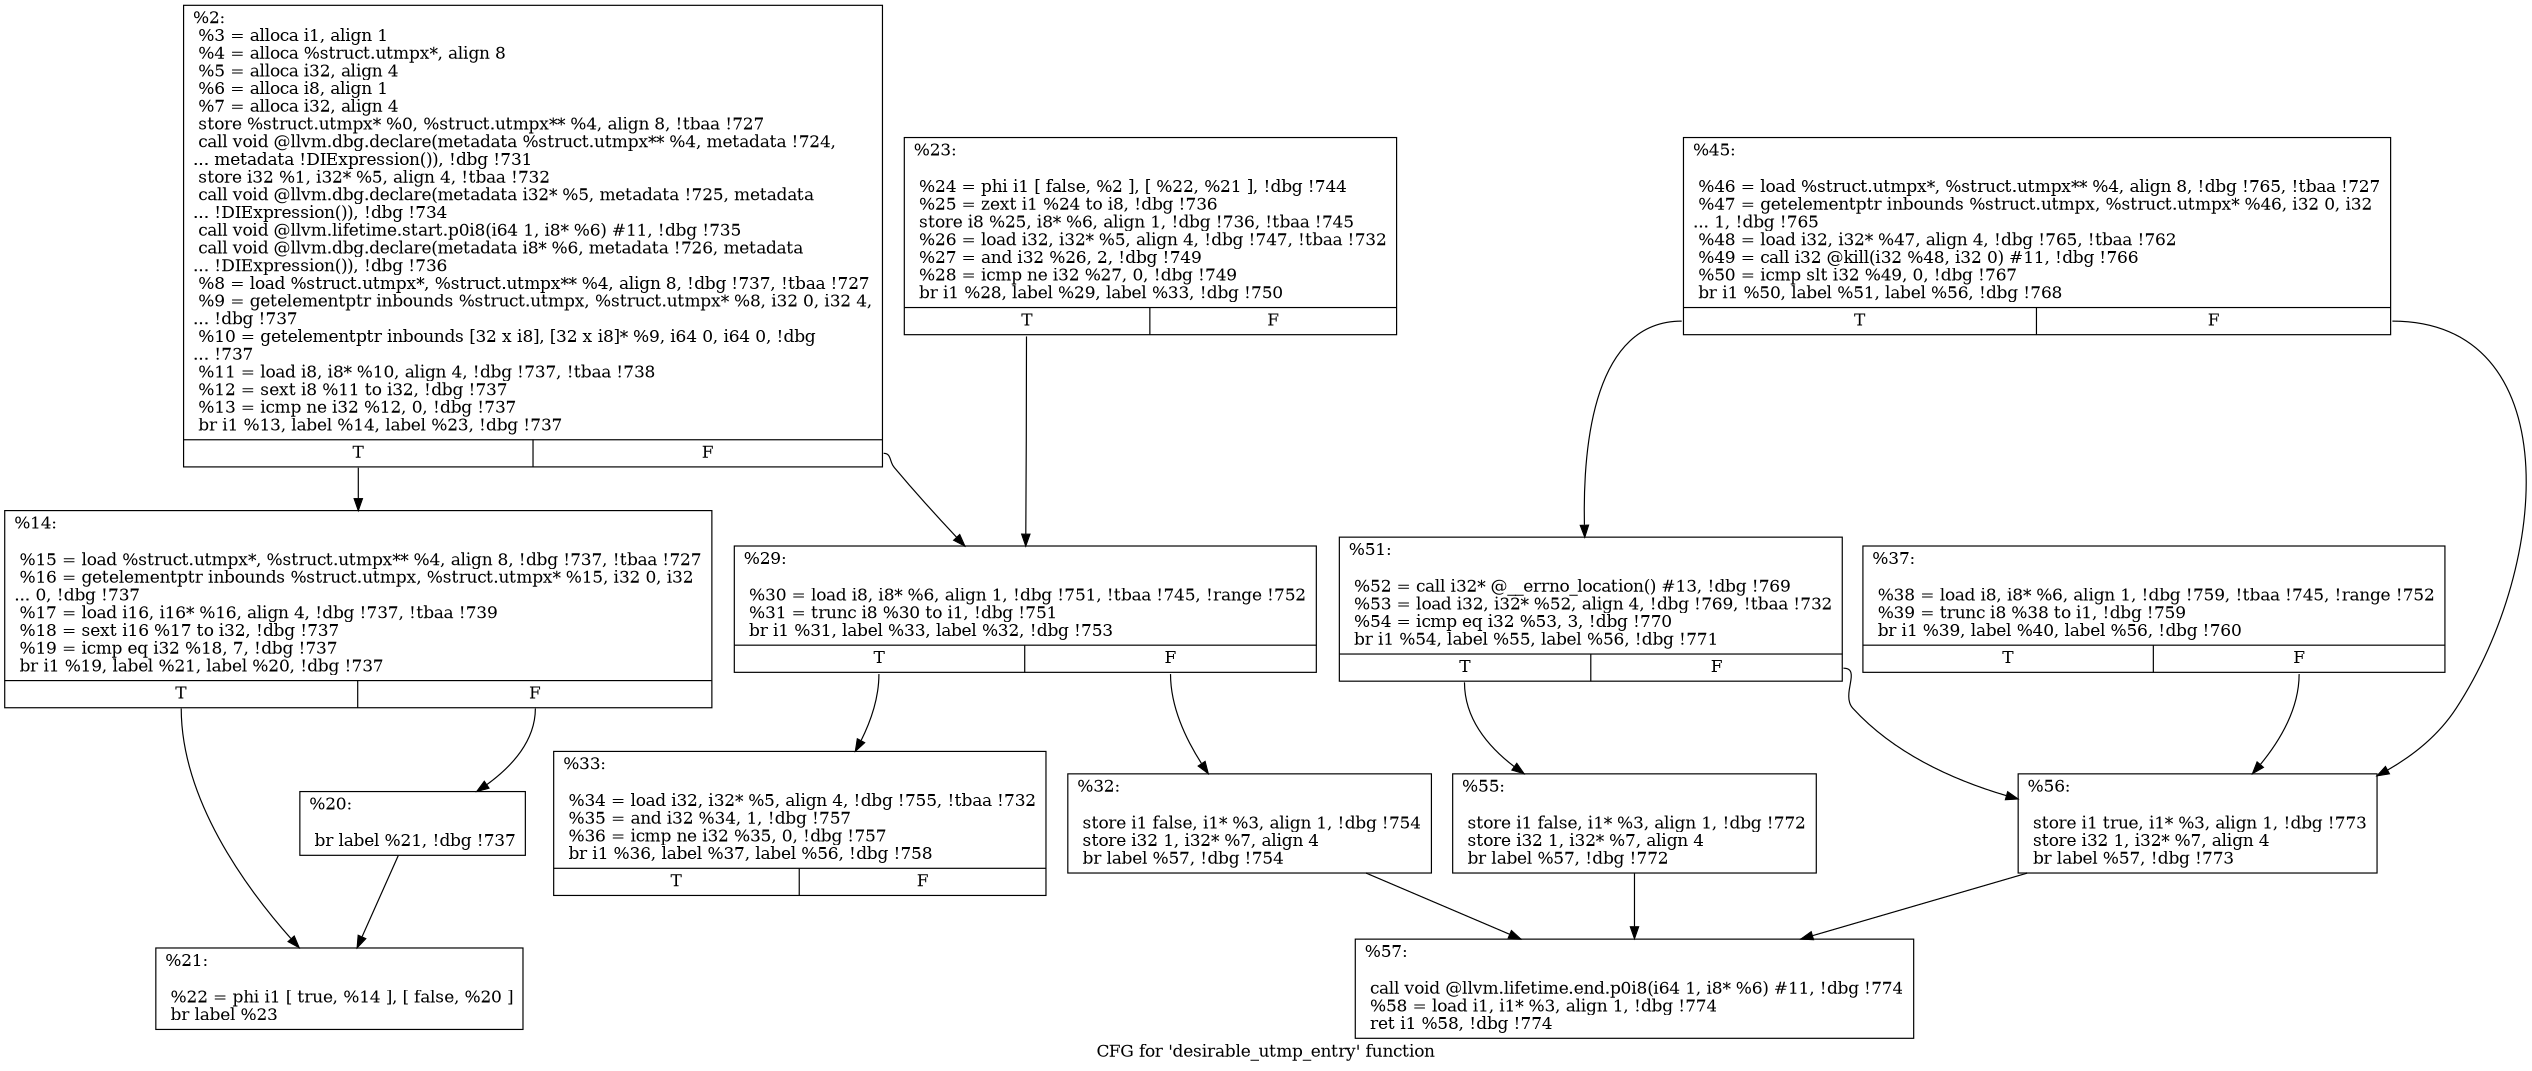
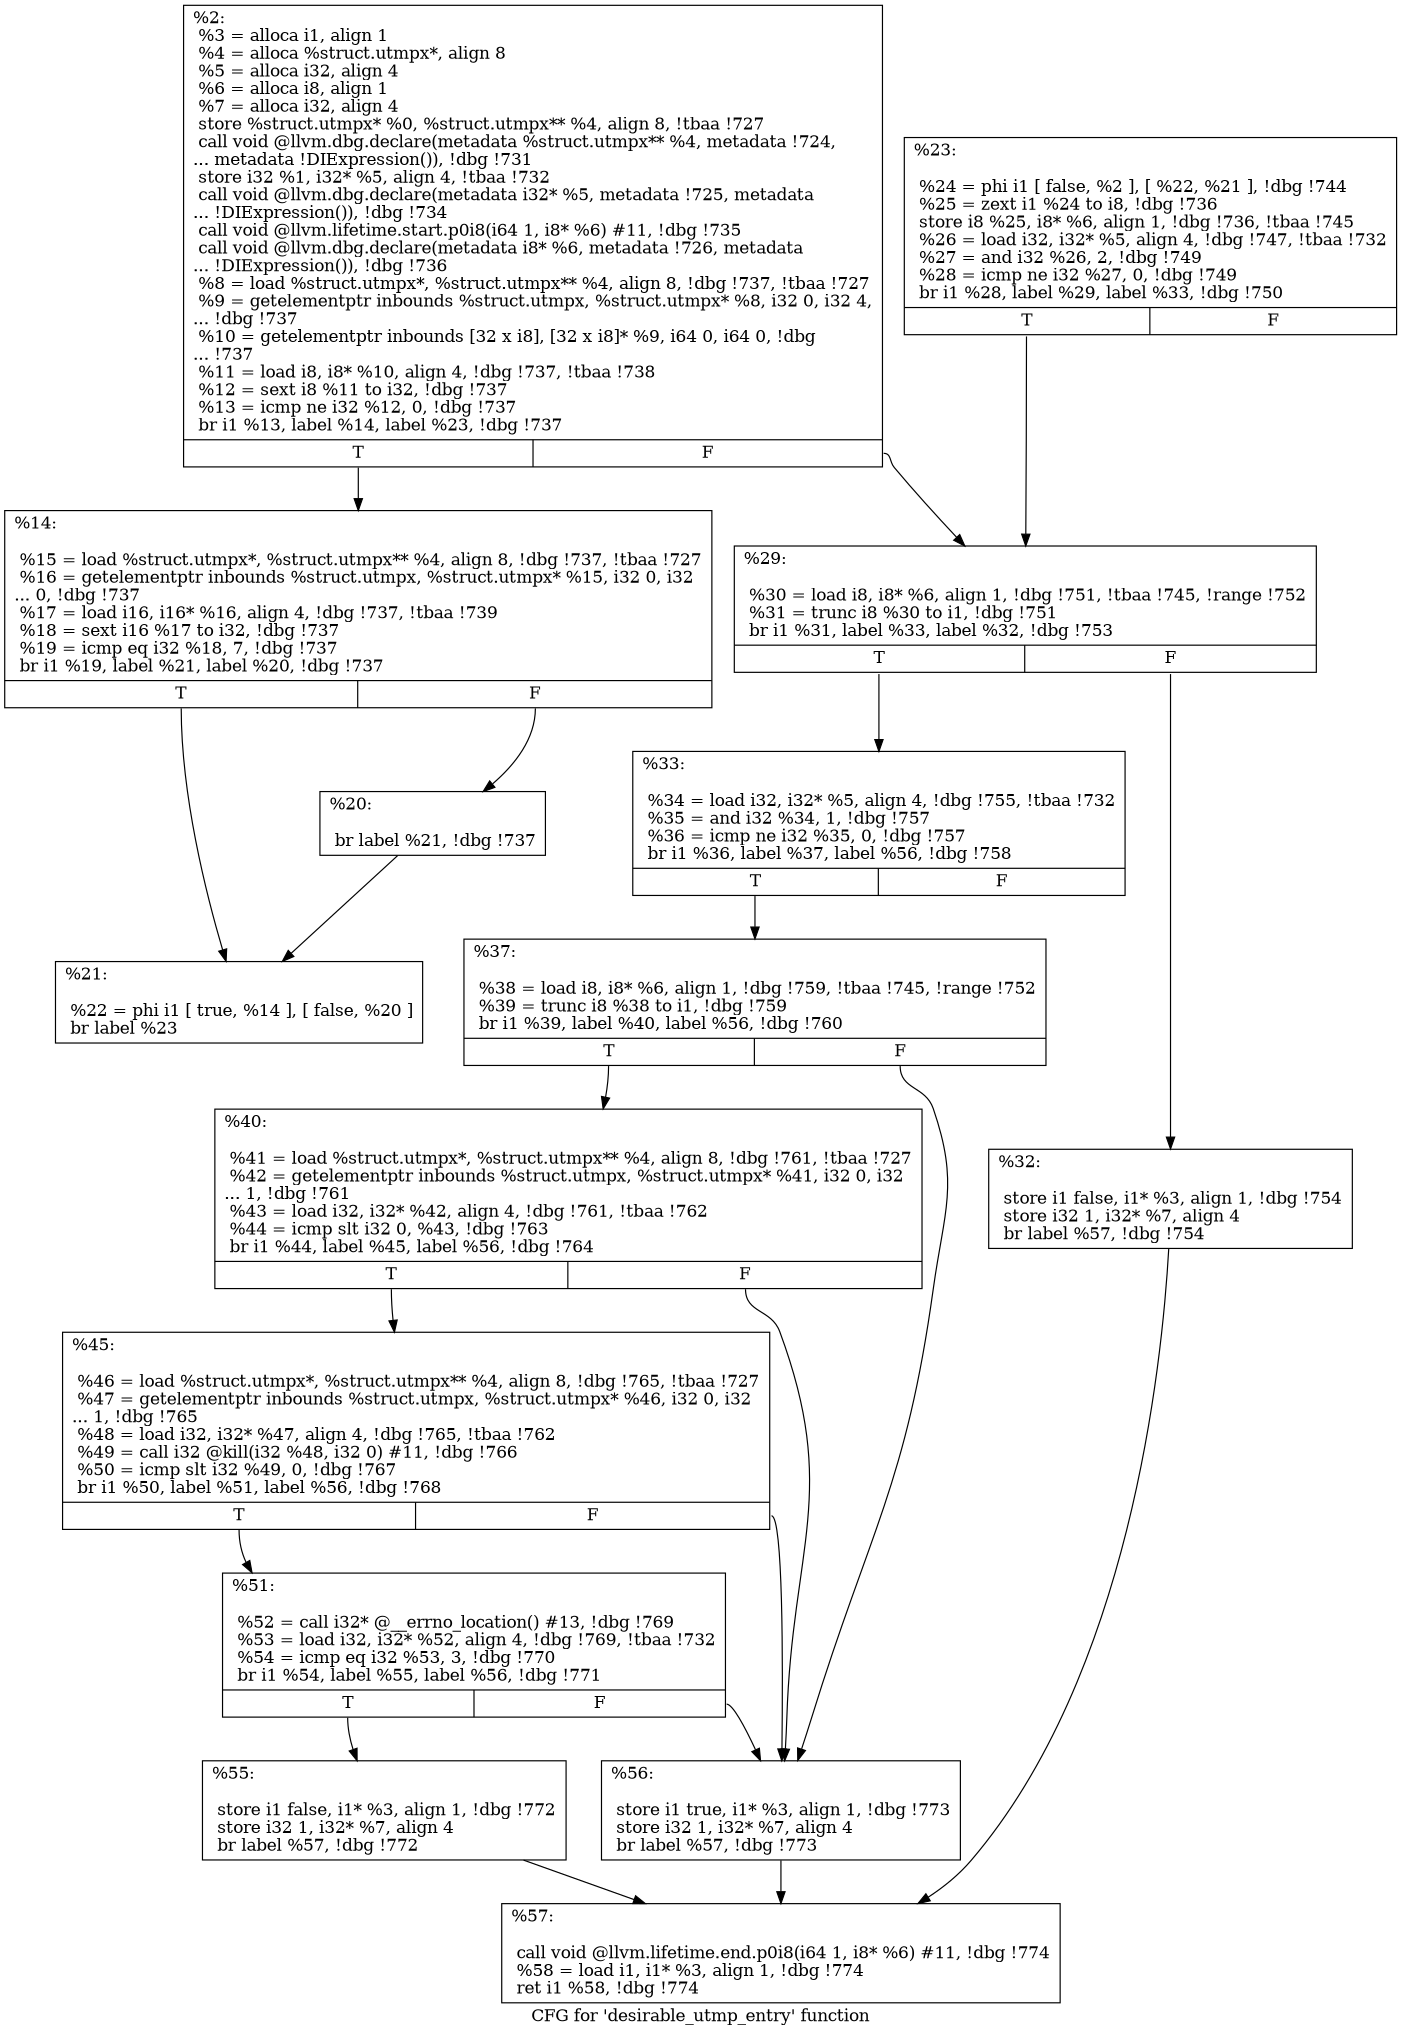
none -> (755, 911)
none -> (568, 1199)
